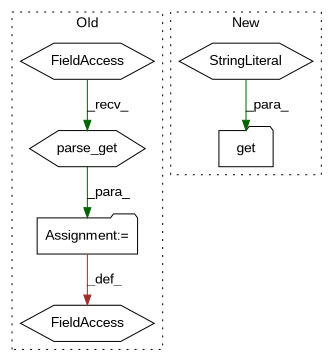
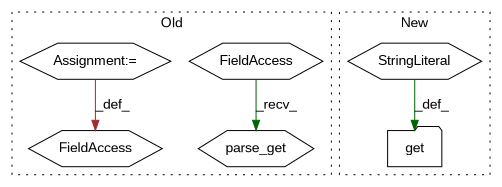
(268, 105) -> (432, 105)
(87, 187) -> none
(87, 236) -> (95, 61)
